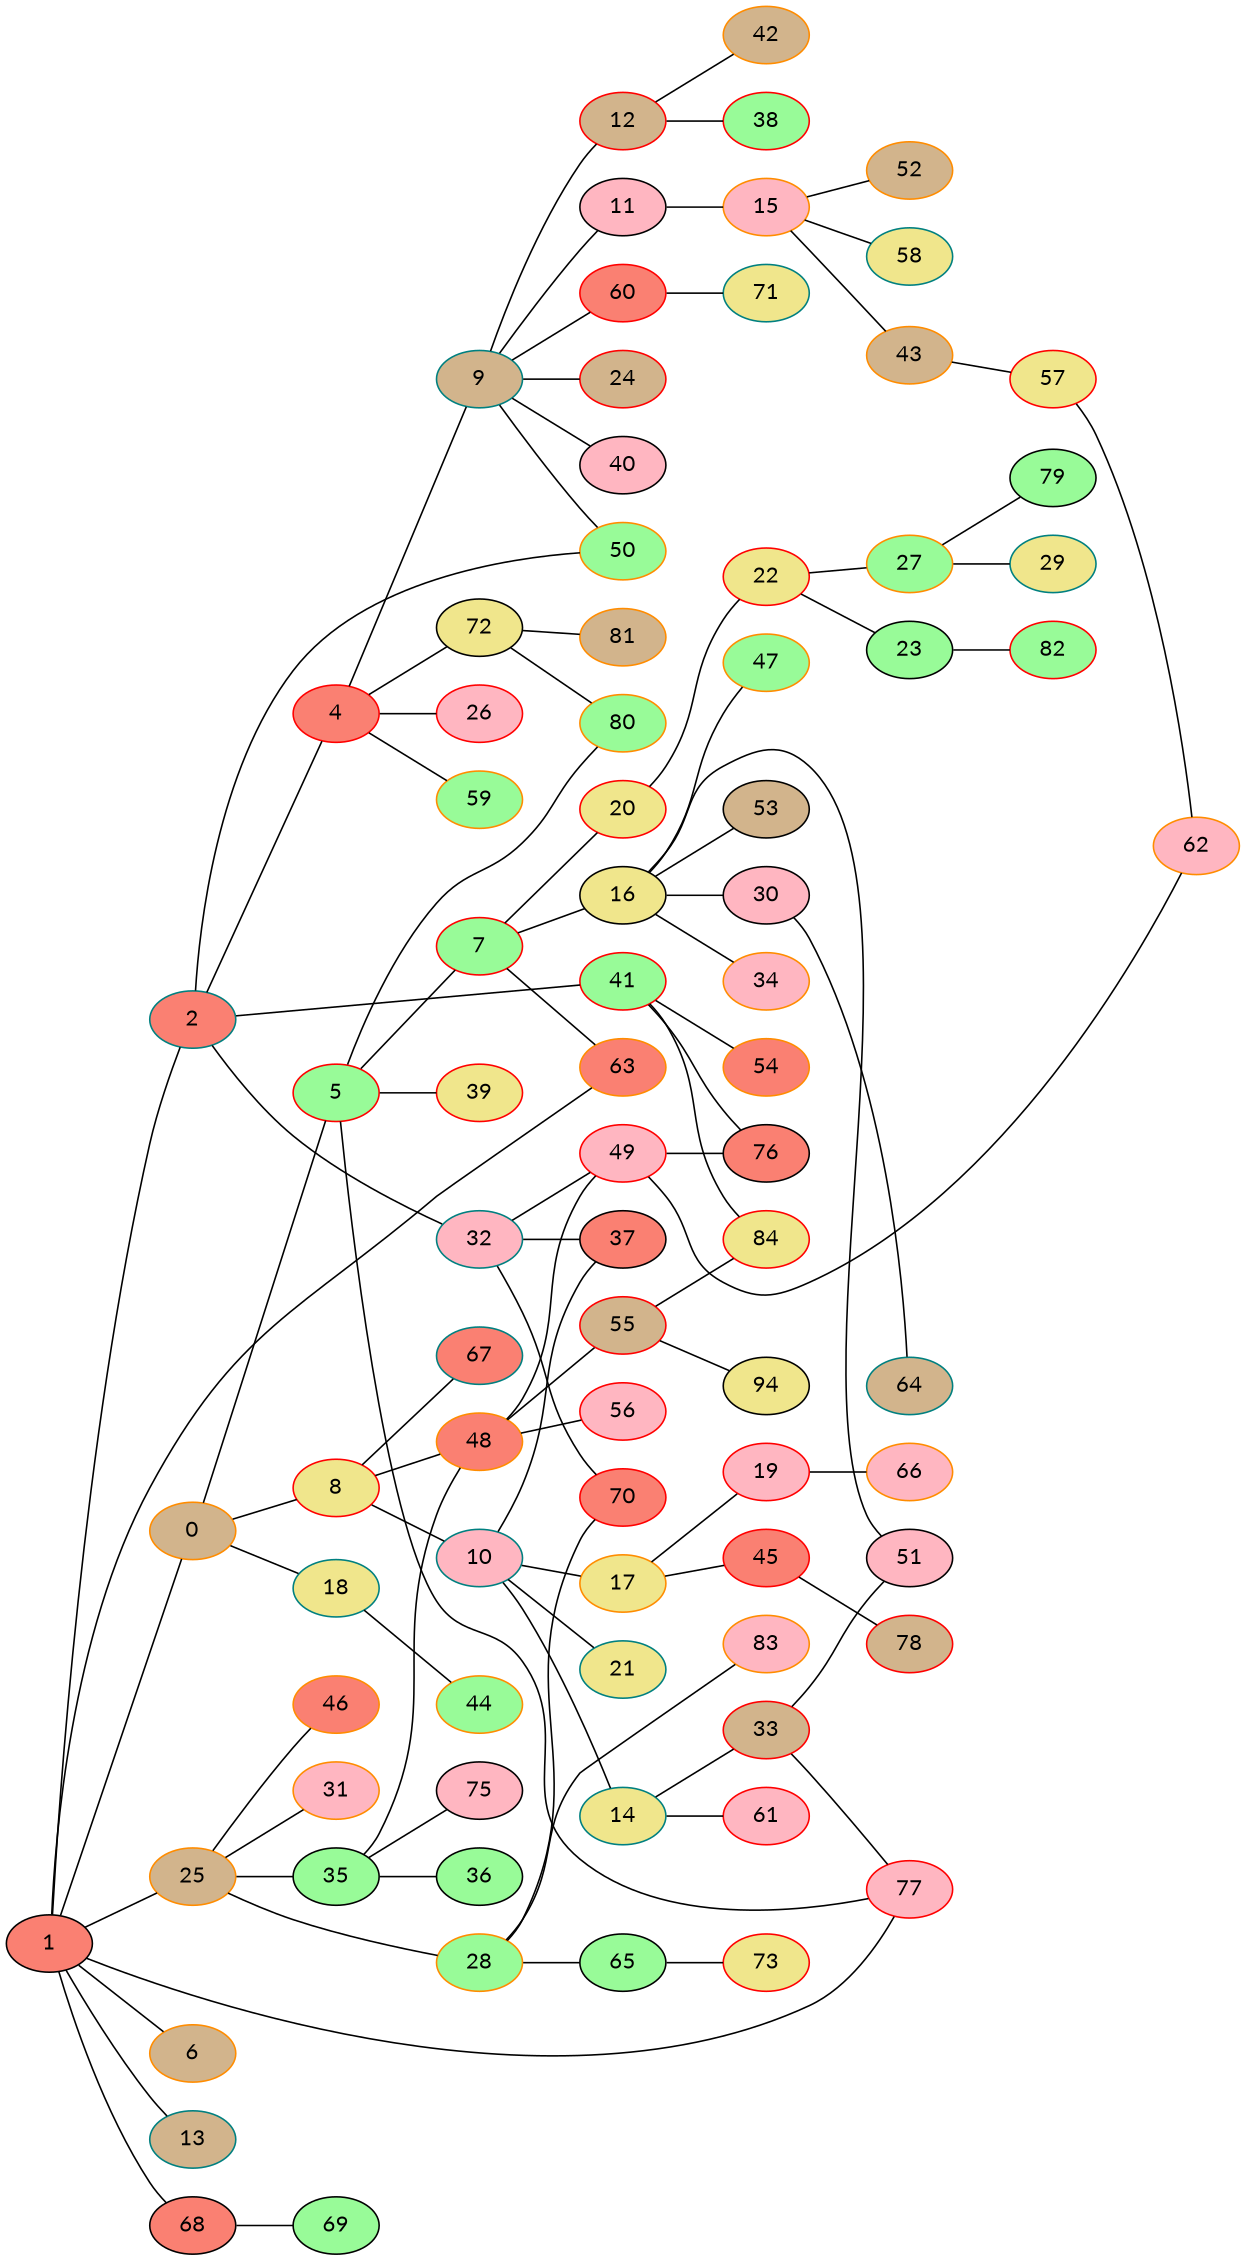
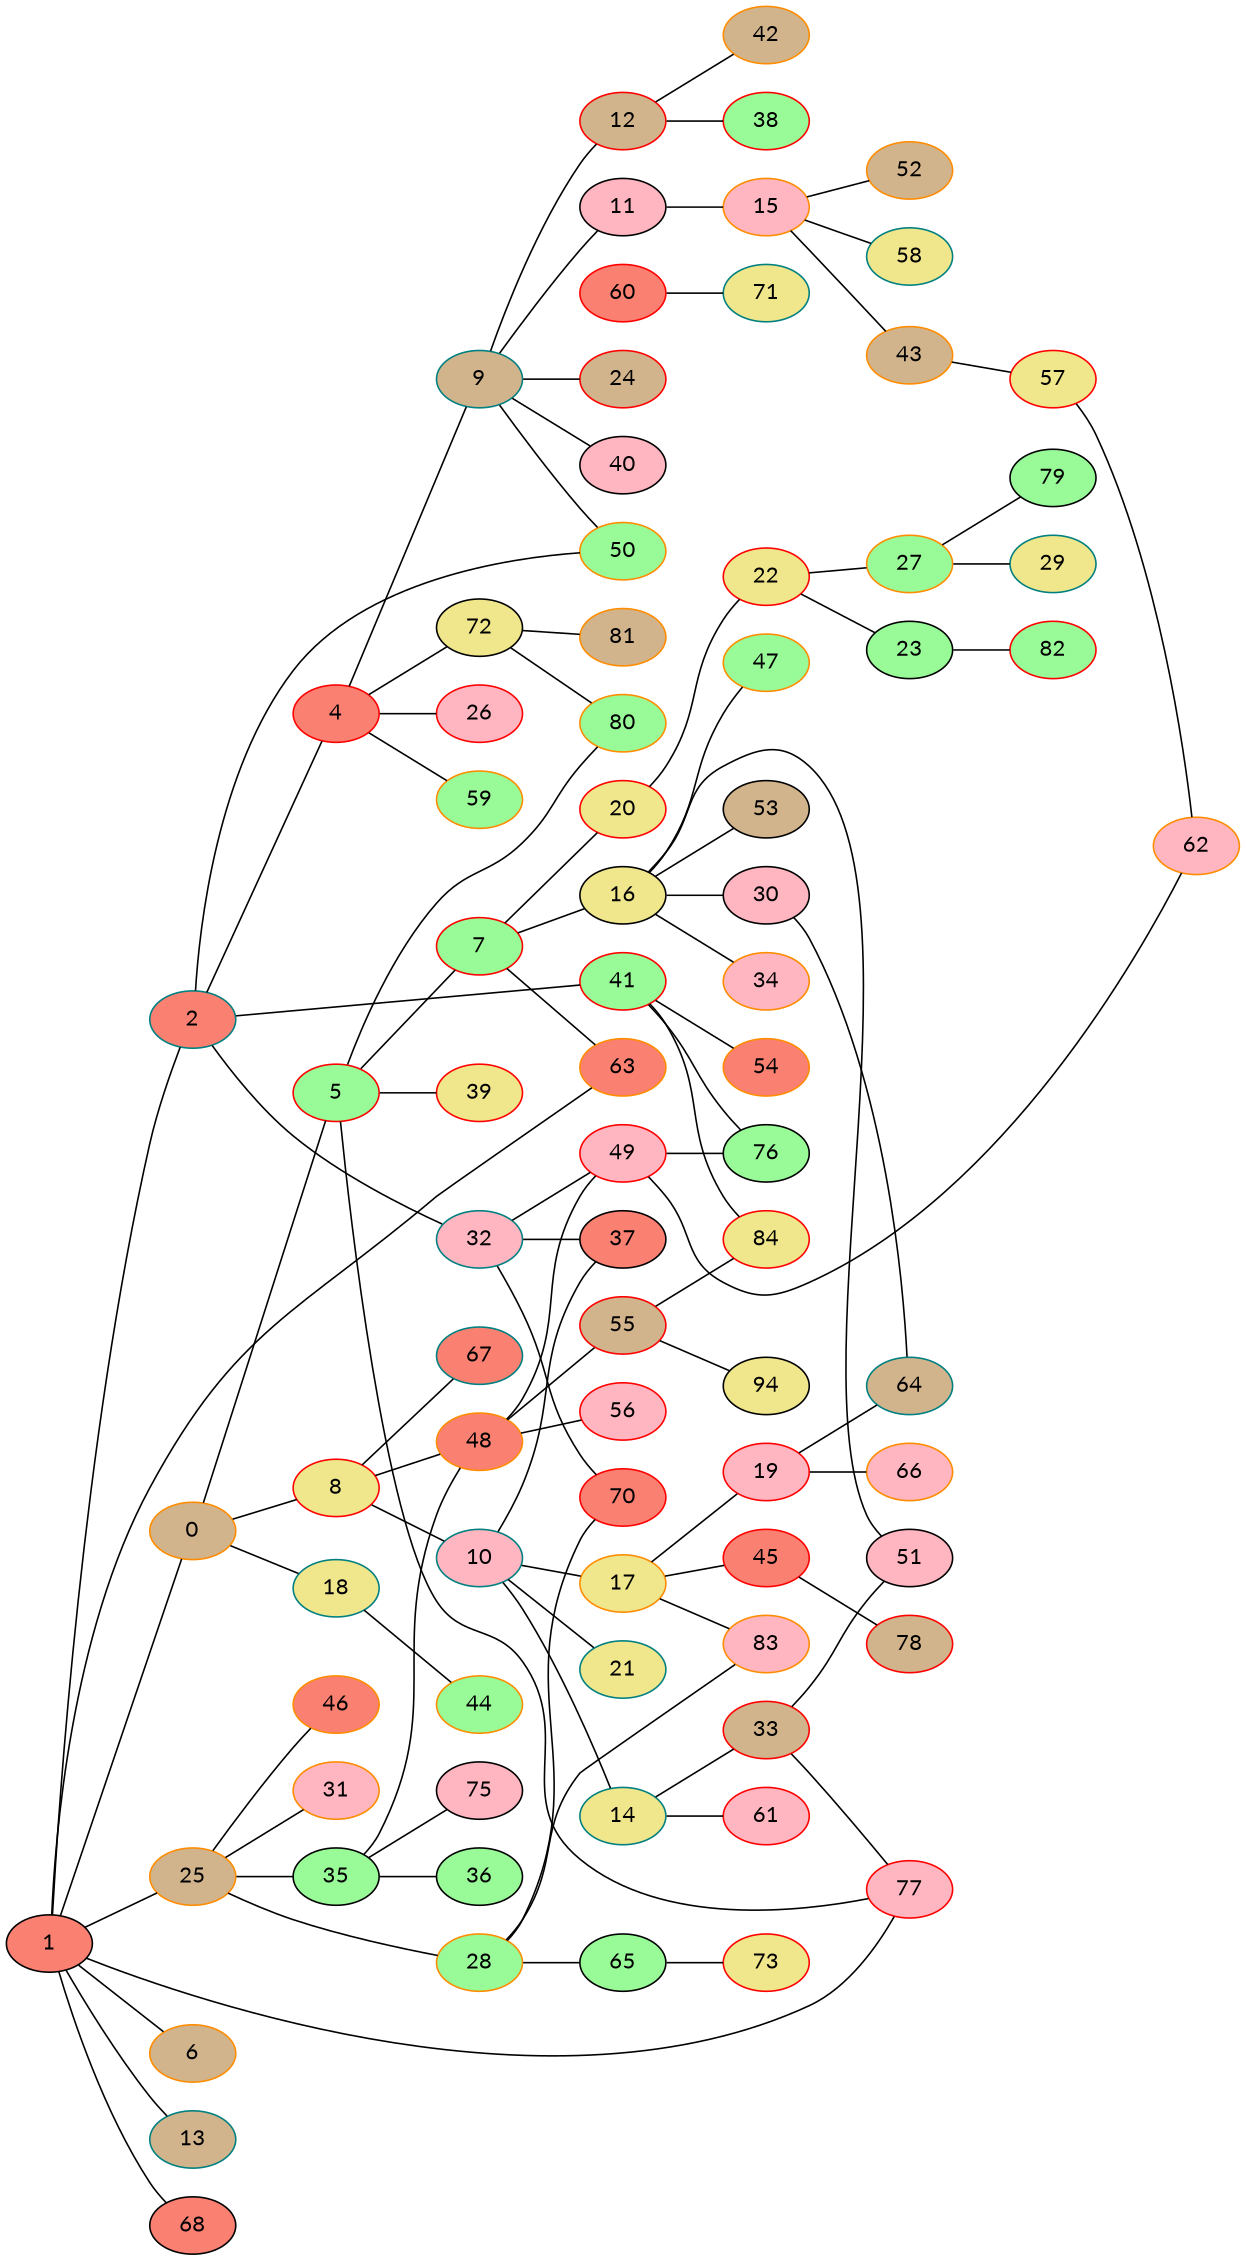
(551, 336) -> none
(766, 1153) -> (766, 1153)
none -> (838, 1429)
none -> (695, 1614)
(336, 2225) -> none
